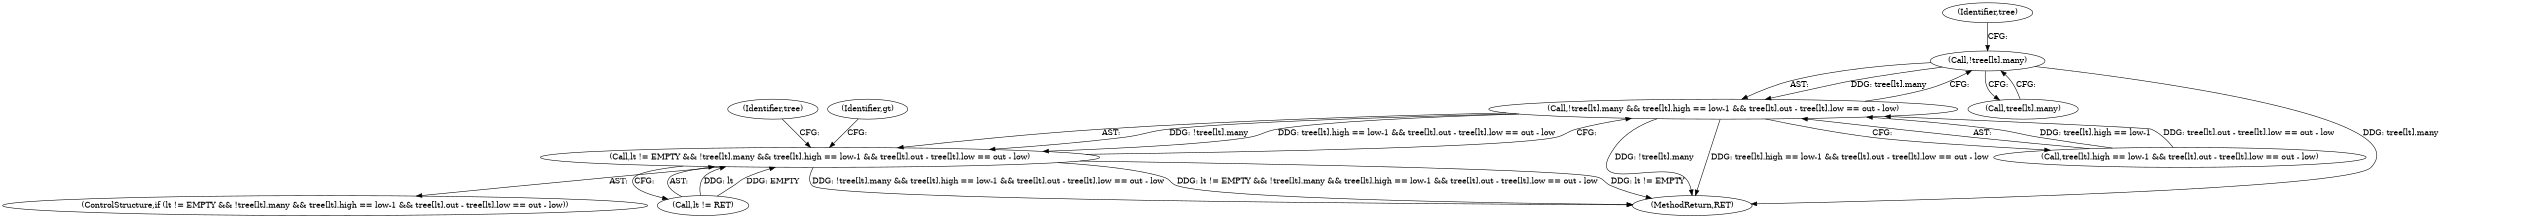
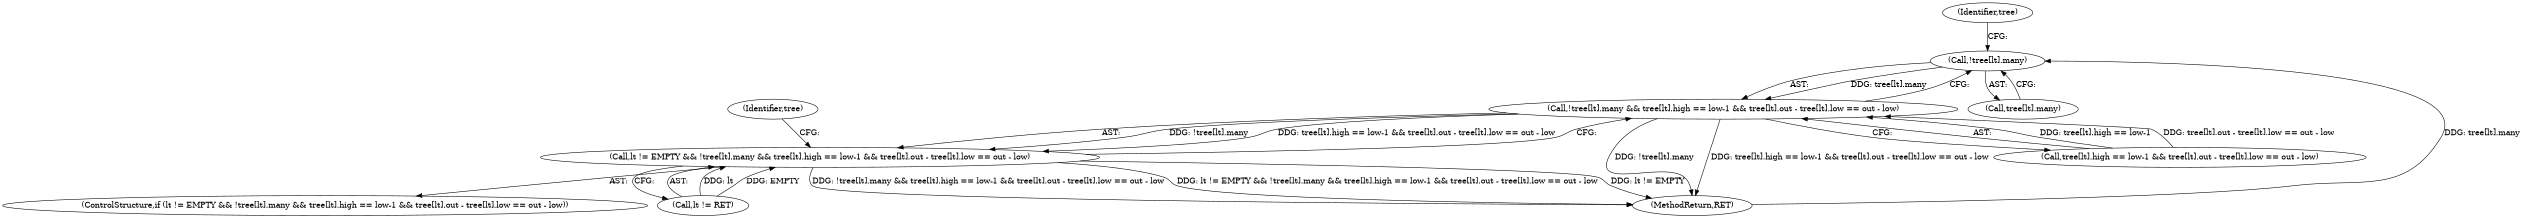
(2000, 85) -> (2000, 85)
(868, 109) -> none
(2251, 185) -> (2316, 184)
